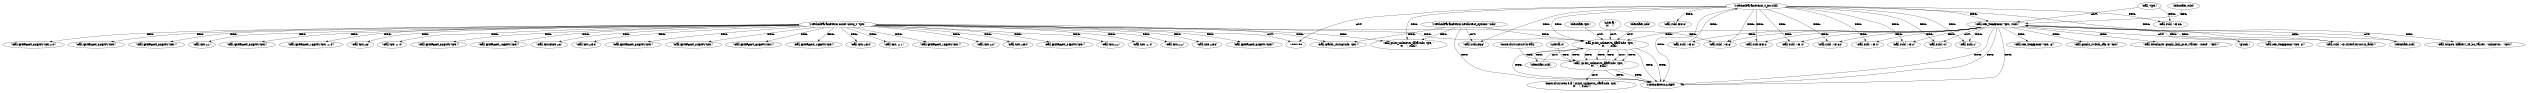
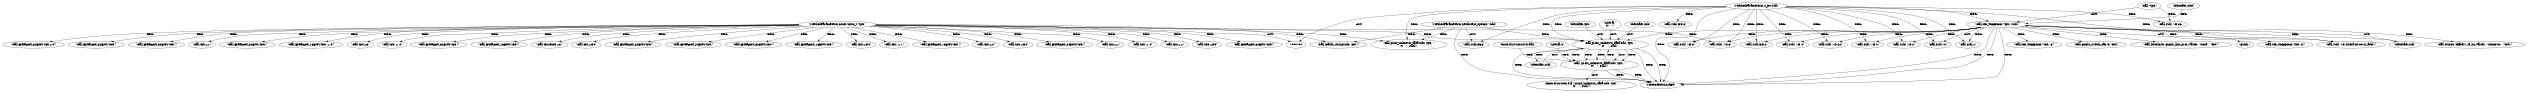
(1709, 20) -> (1723, 26)
(2174, 32) -> (2194, 35)
